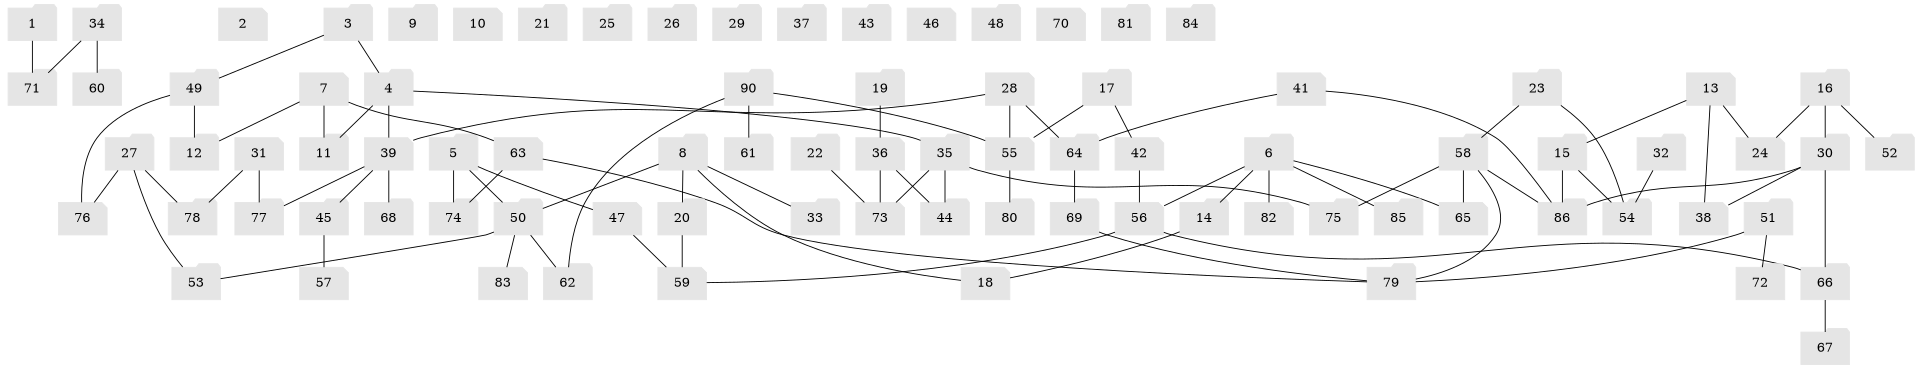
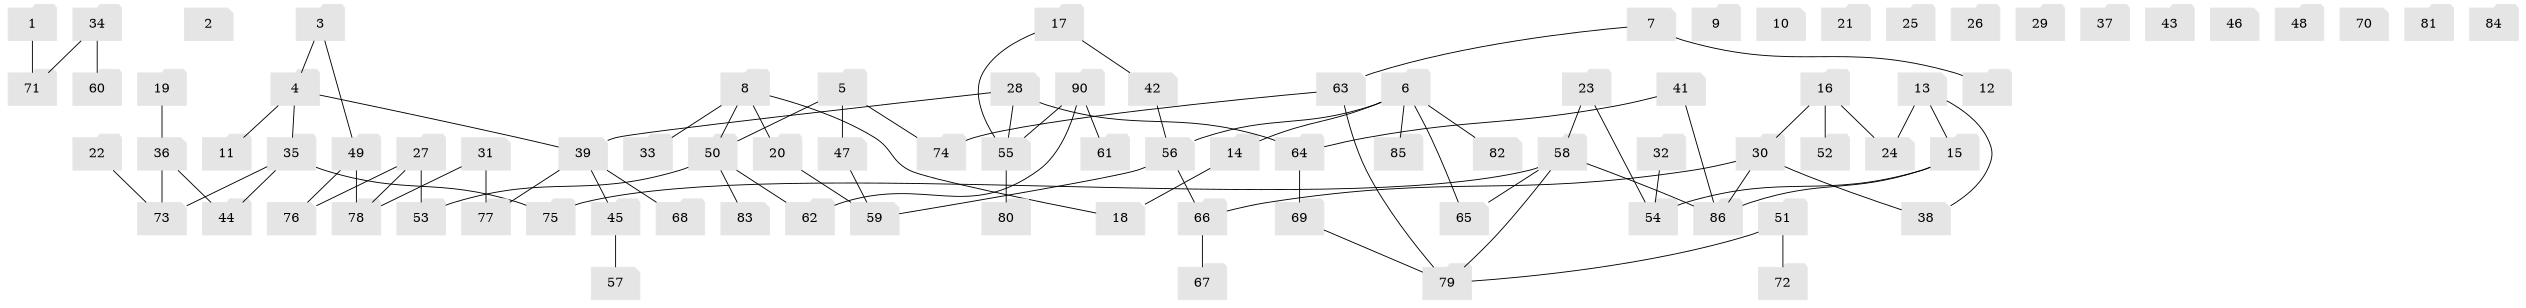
(194, 122) -> (356, 193)
(324, 122) -> none
